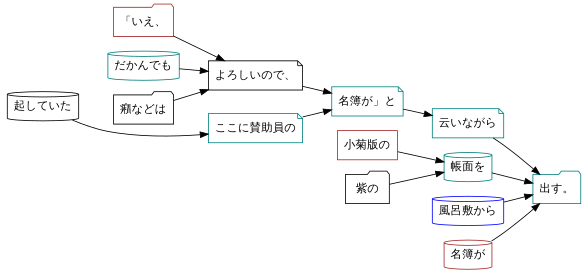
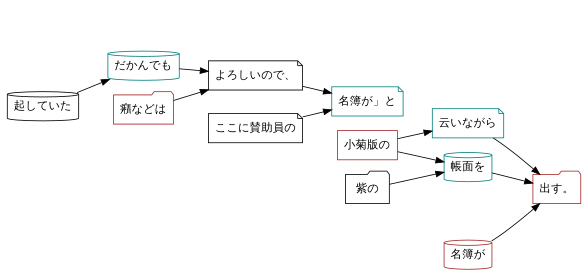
(144, 22) -> none
(144, 110) -> (144, 110)
(414, 111) -> (411, 136)
(256, 128) -> (256, 128)
(135, 135) -> (89, 88)
(557, 189) -> (557, 189)
(468, 211) -> none
